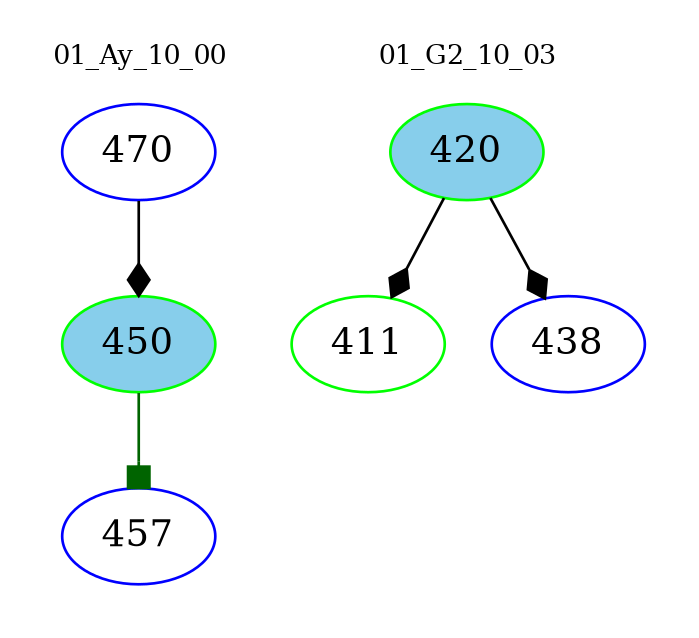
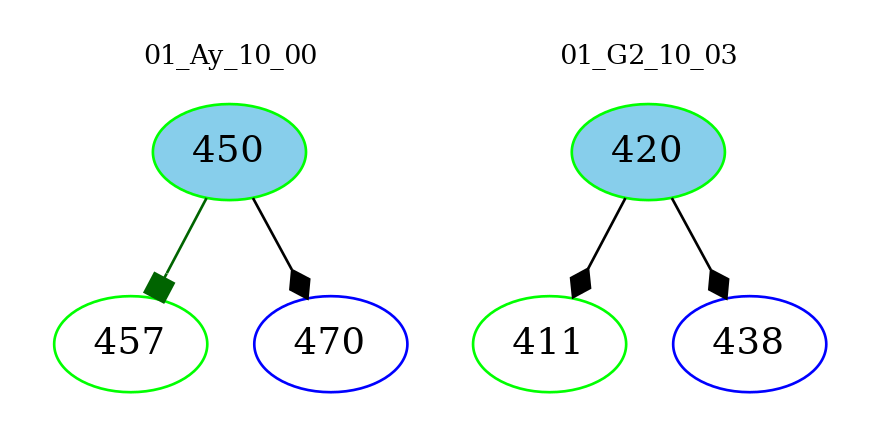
(139, 232) -> (272, 234)
(139, 536) -> (131, 344)
